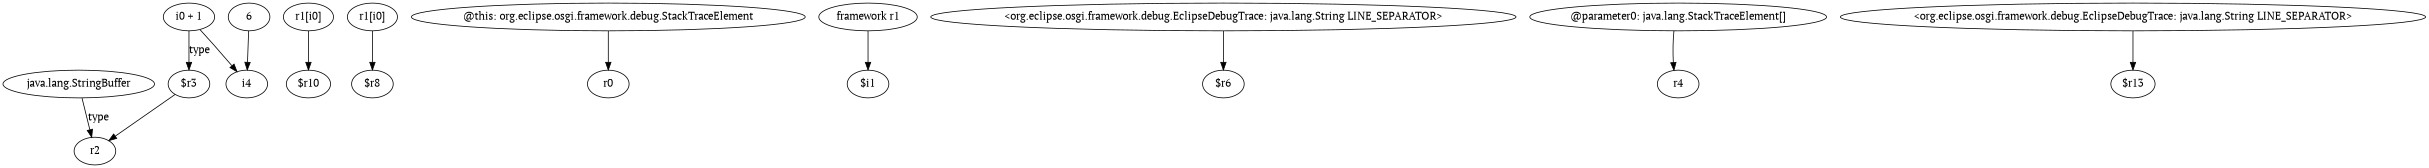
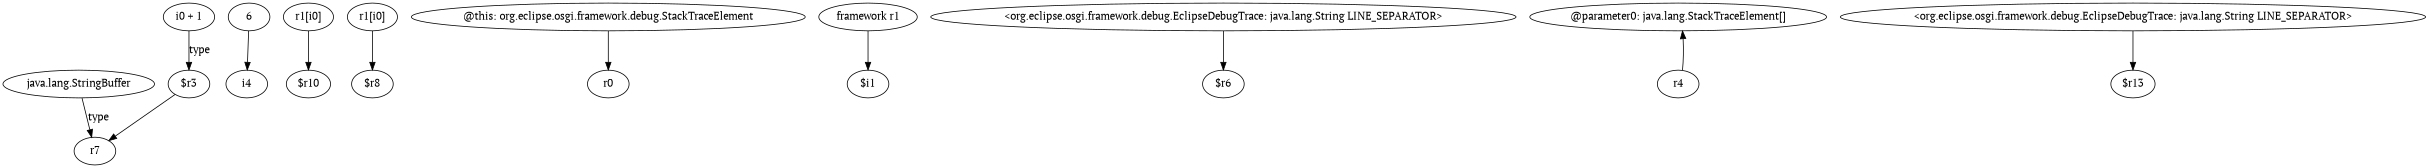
(1673, 47) -> (1683, 55)
(216, 48) -> none
(95, 151) -> (95, 151)
